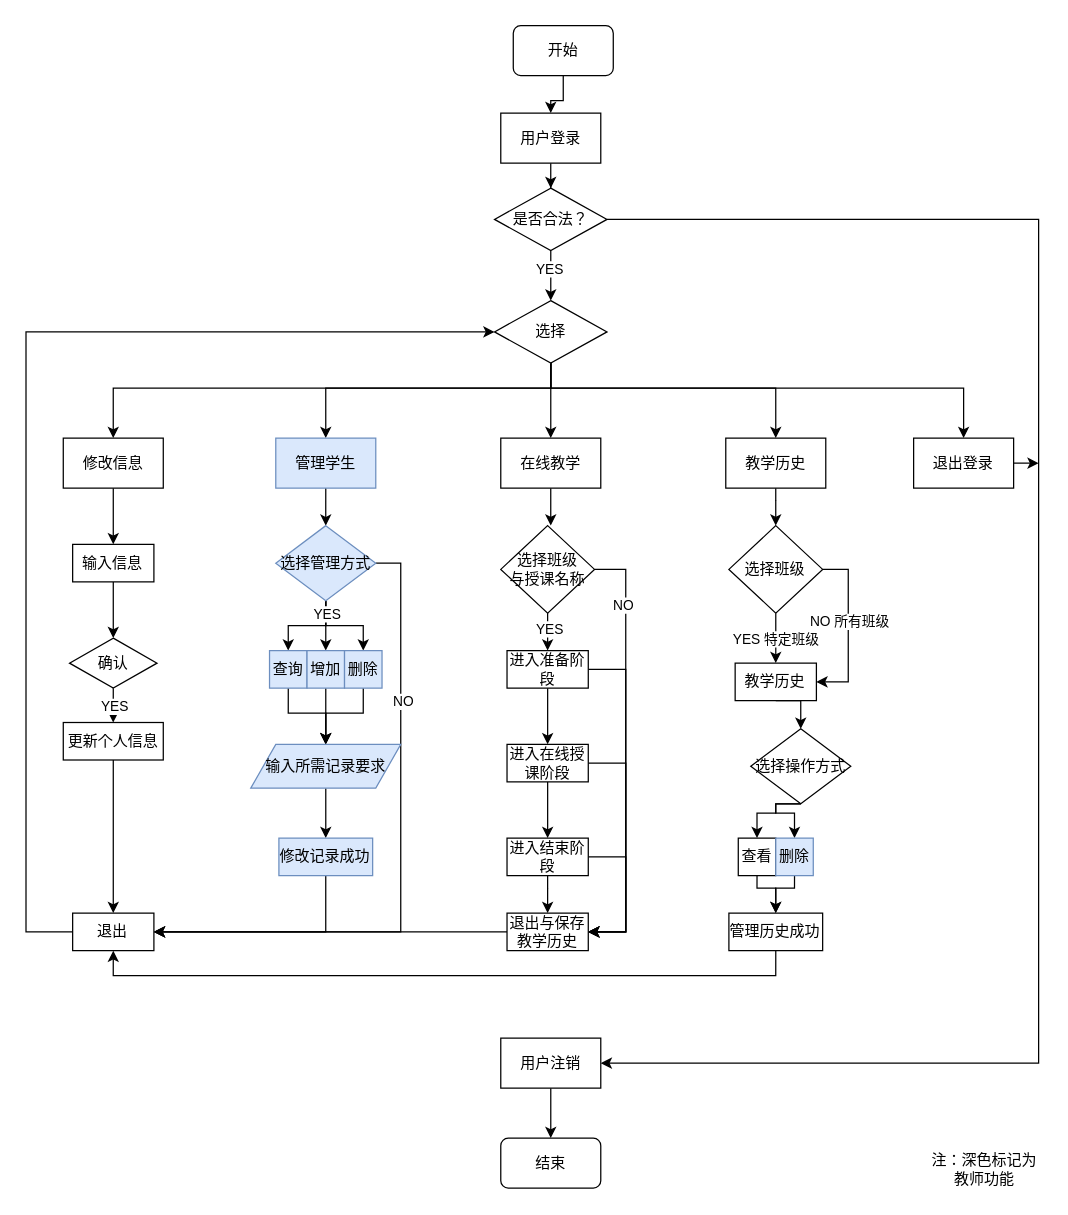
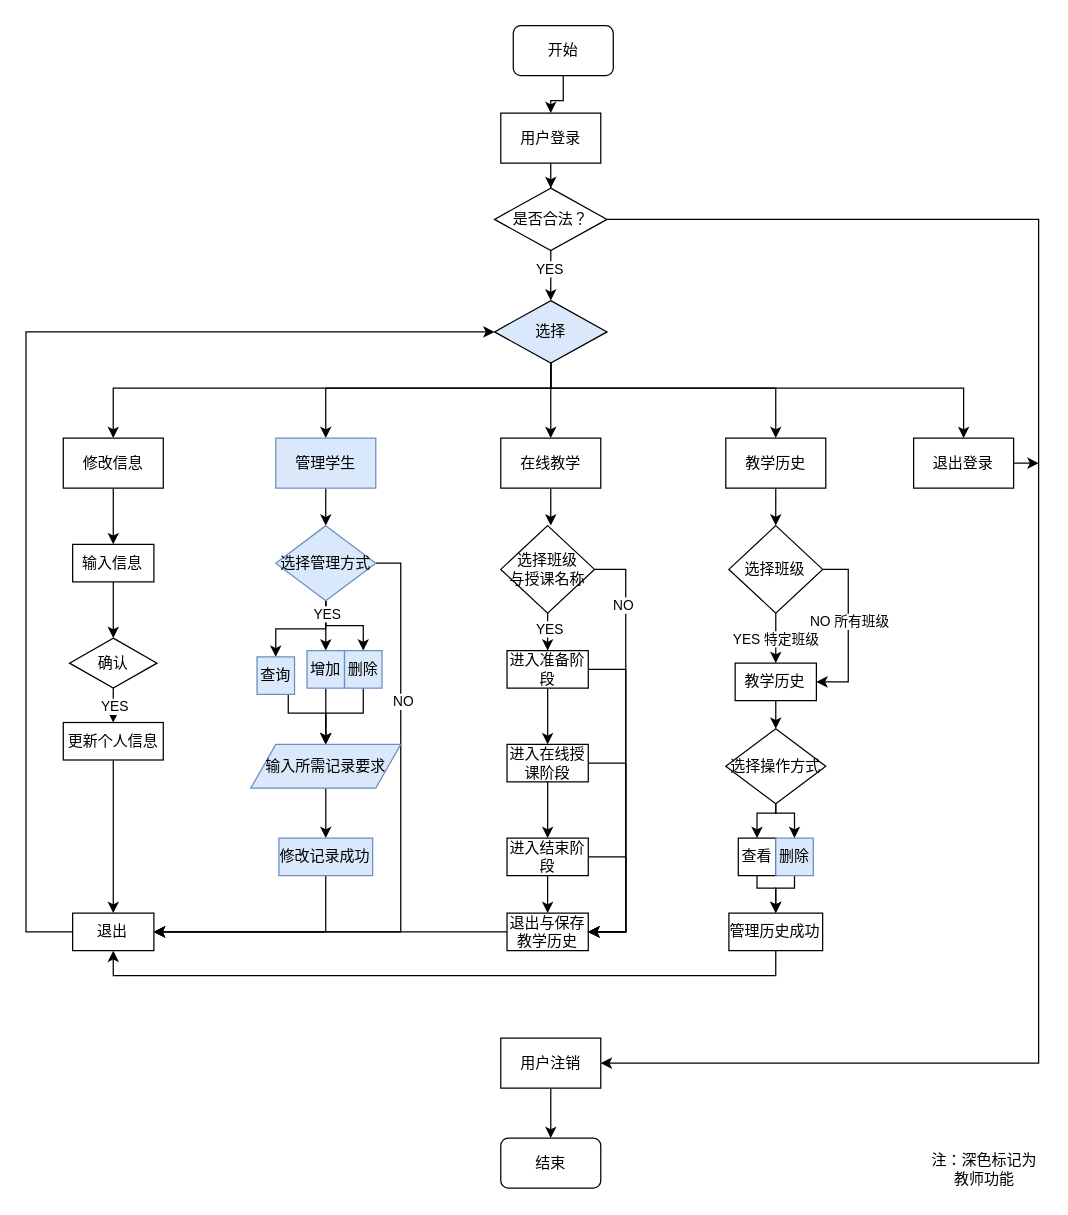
(551, 332) -> (551, 332)
(288, 669) -> (276, 676)
(801, 766) -> (776, 766)
